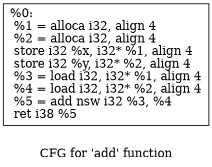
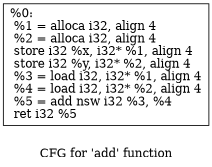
(44, 115) -> (44, 115)
